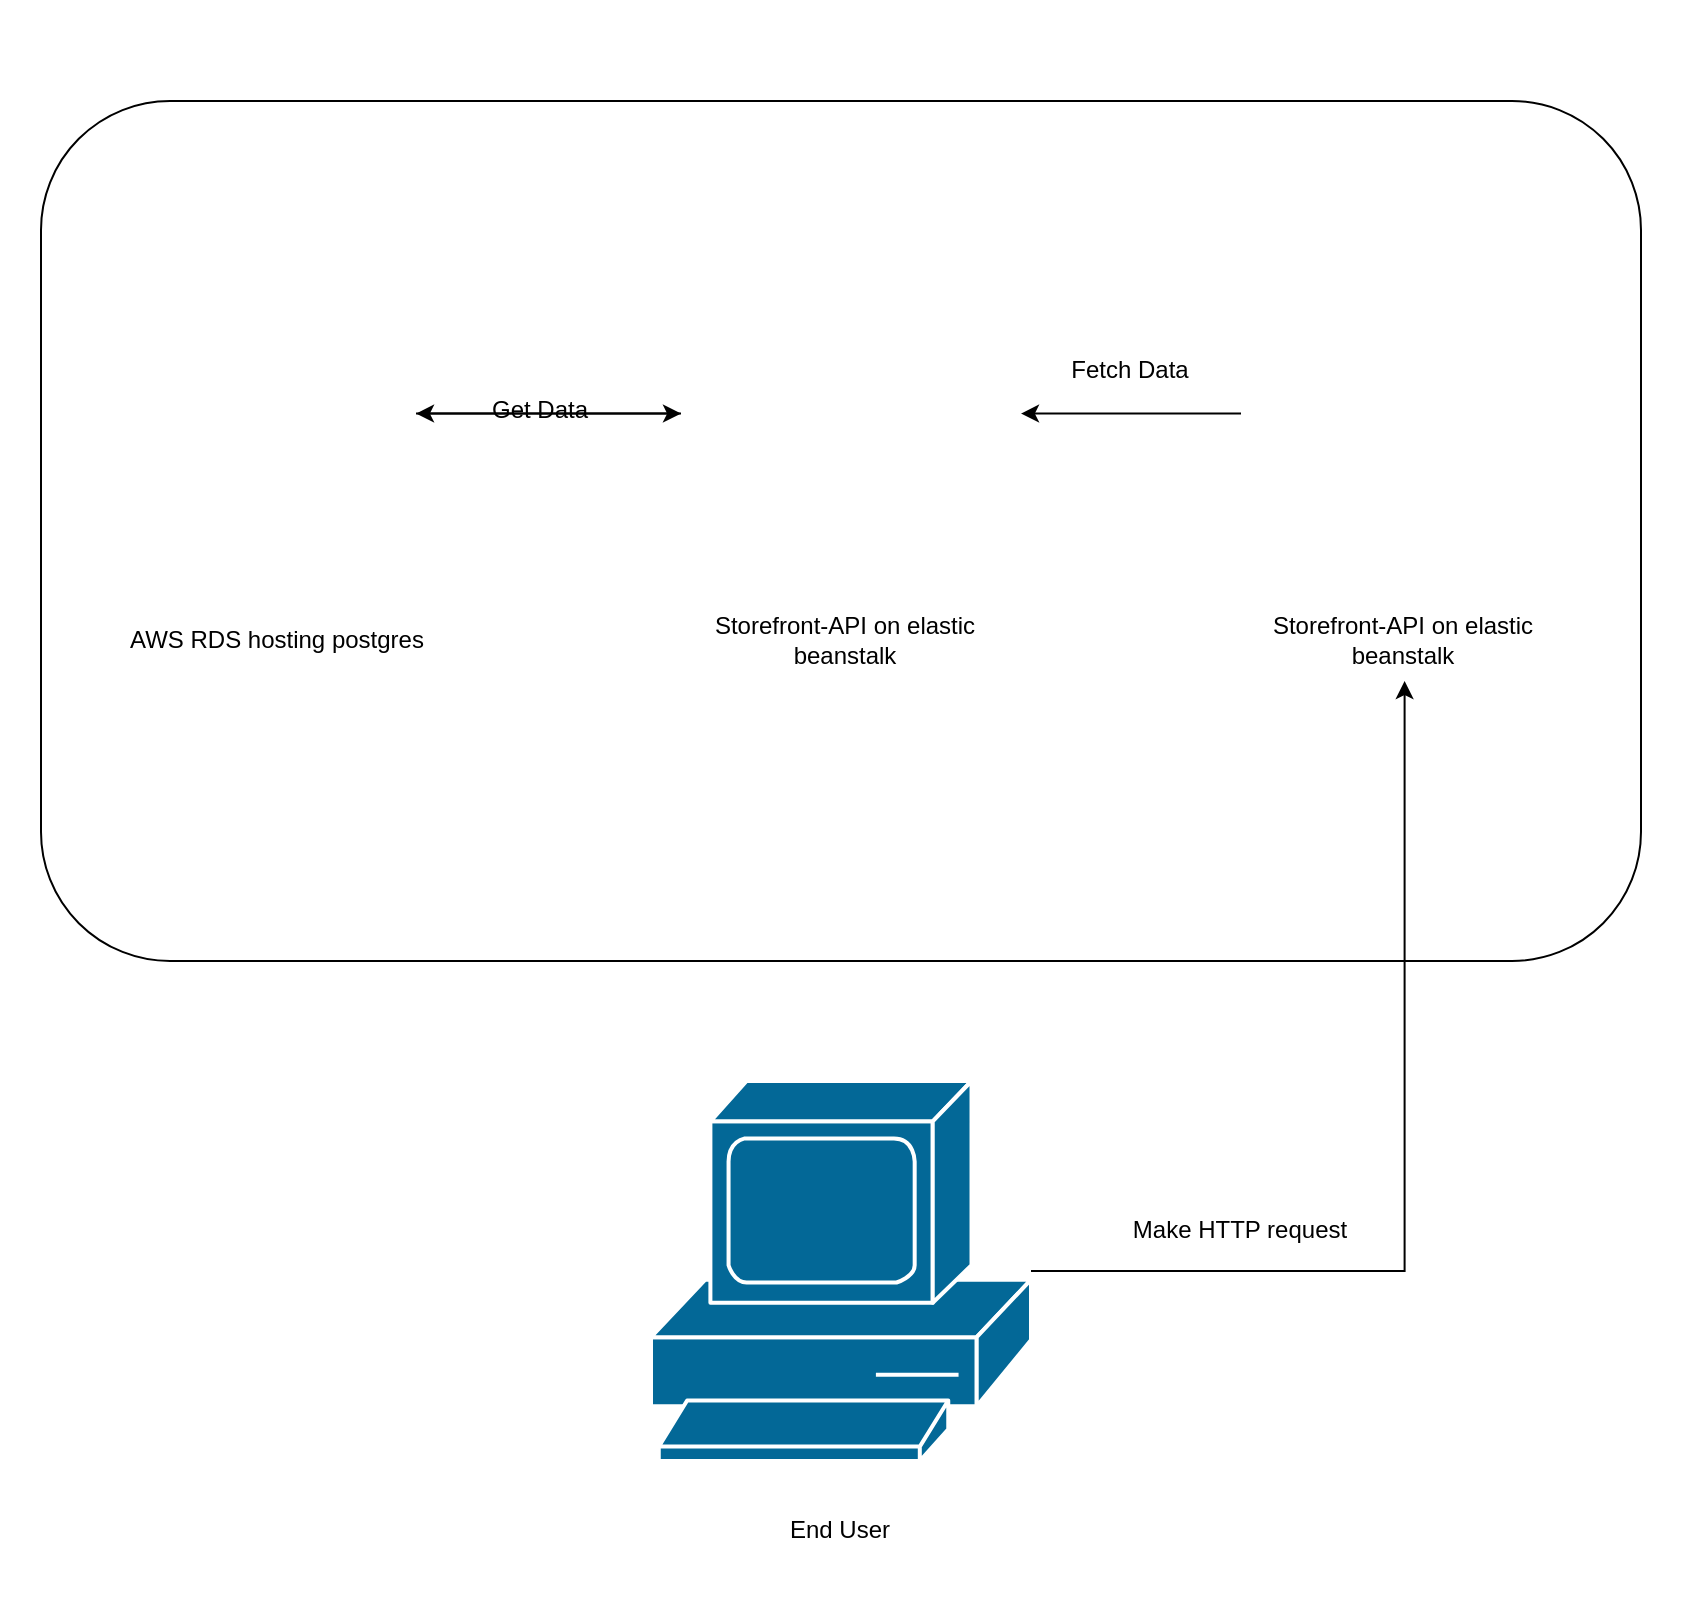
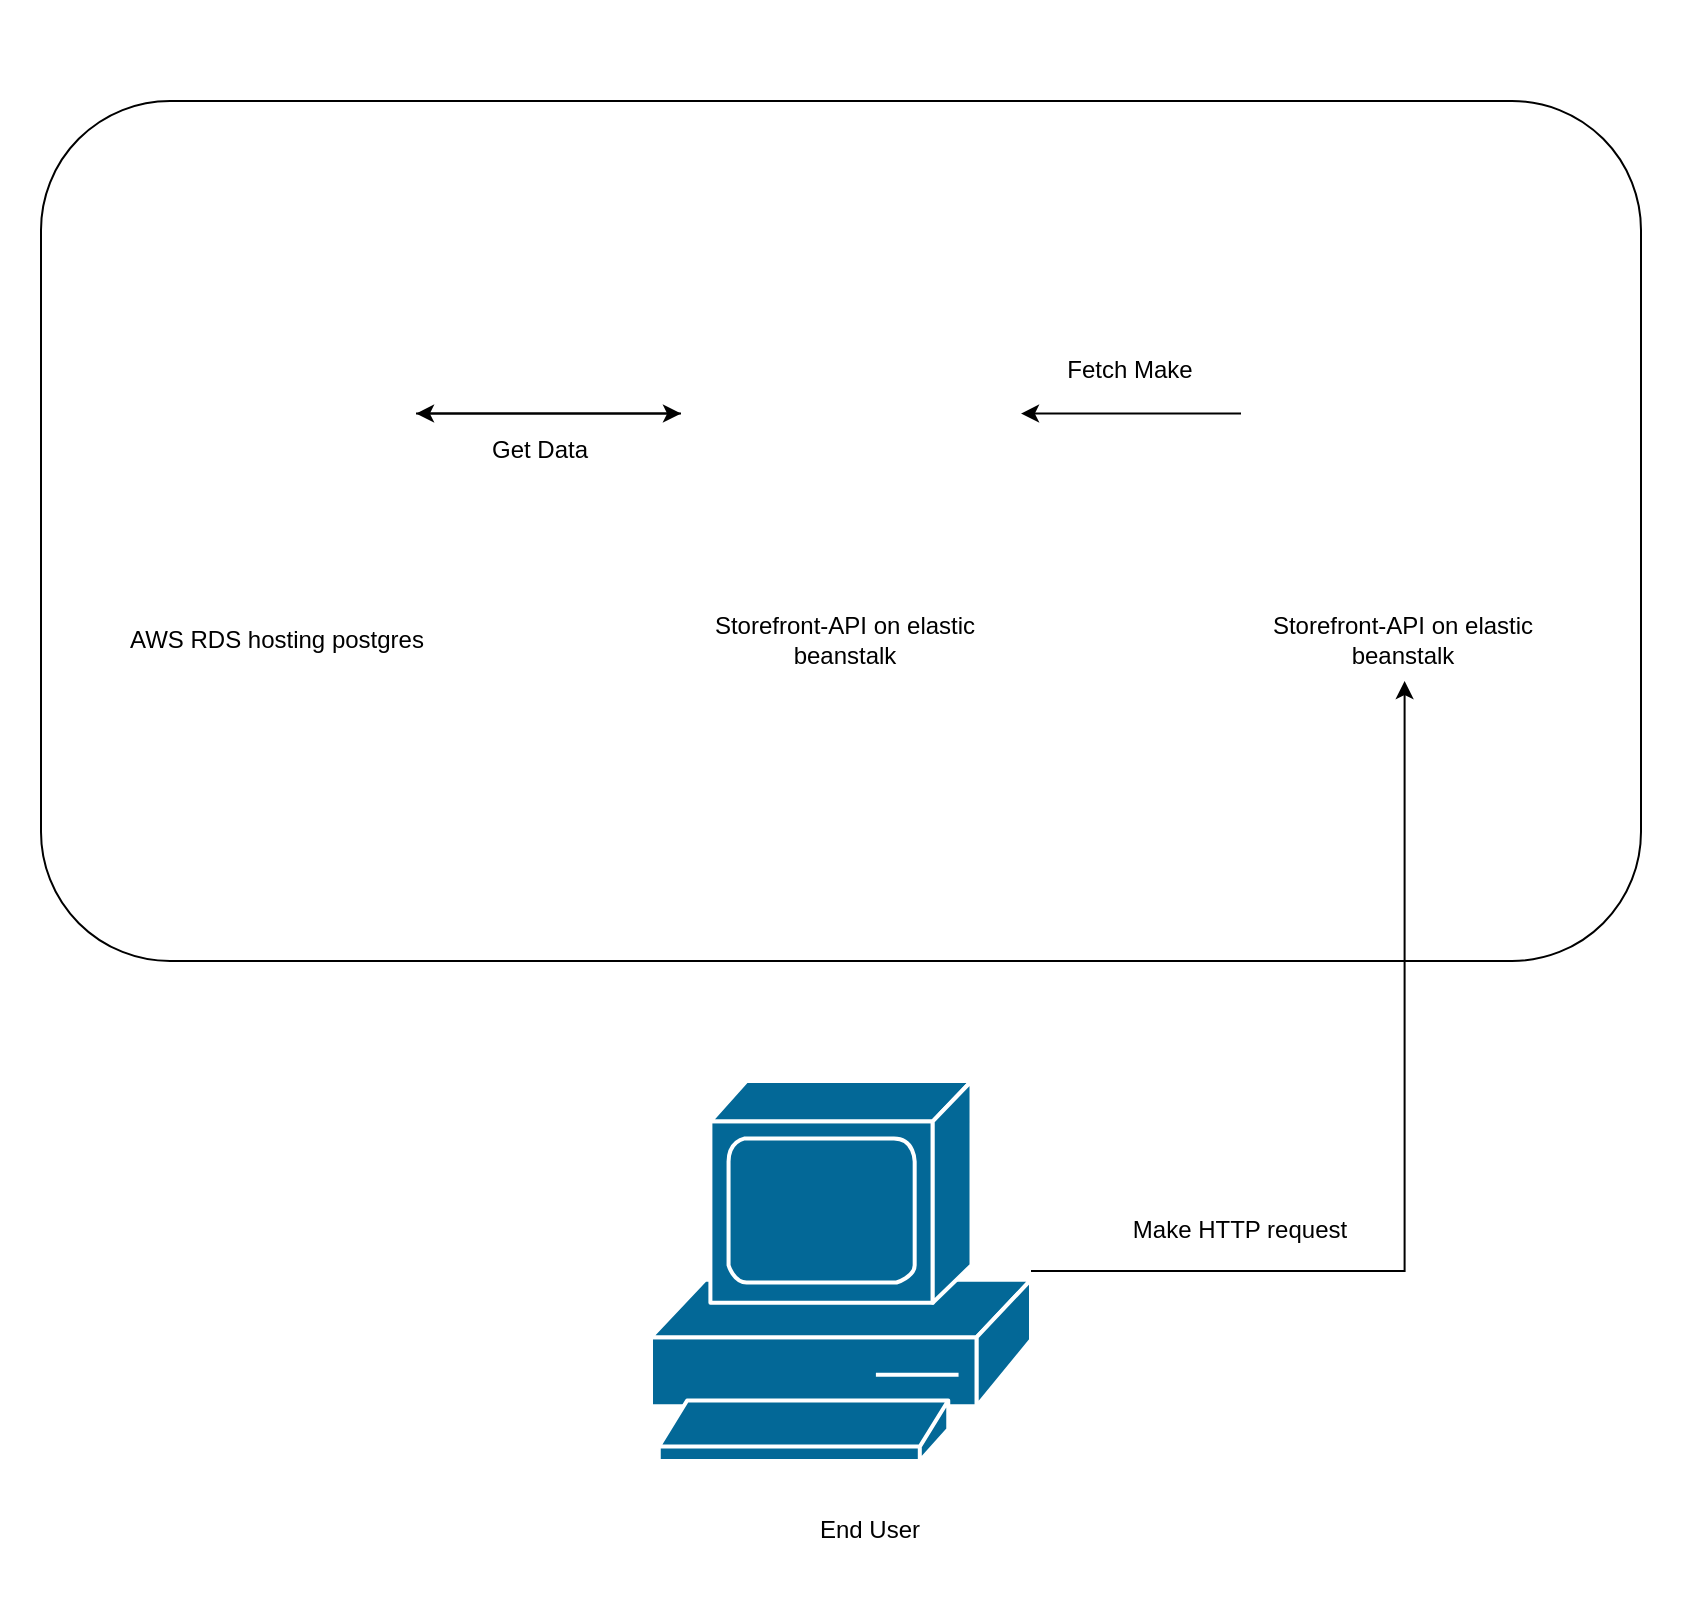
(1131, 371) -> (1131, 371)
(541, 411) -> (541, 451)
(841, 1531) -> (871, 1531)
